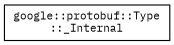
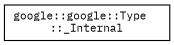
(87, 23) -> (87, 23)
